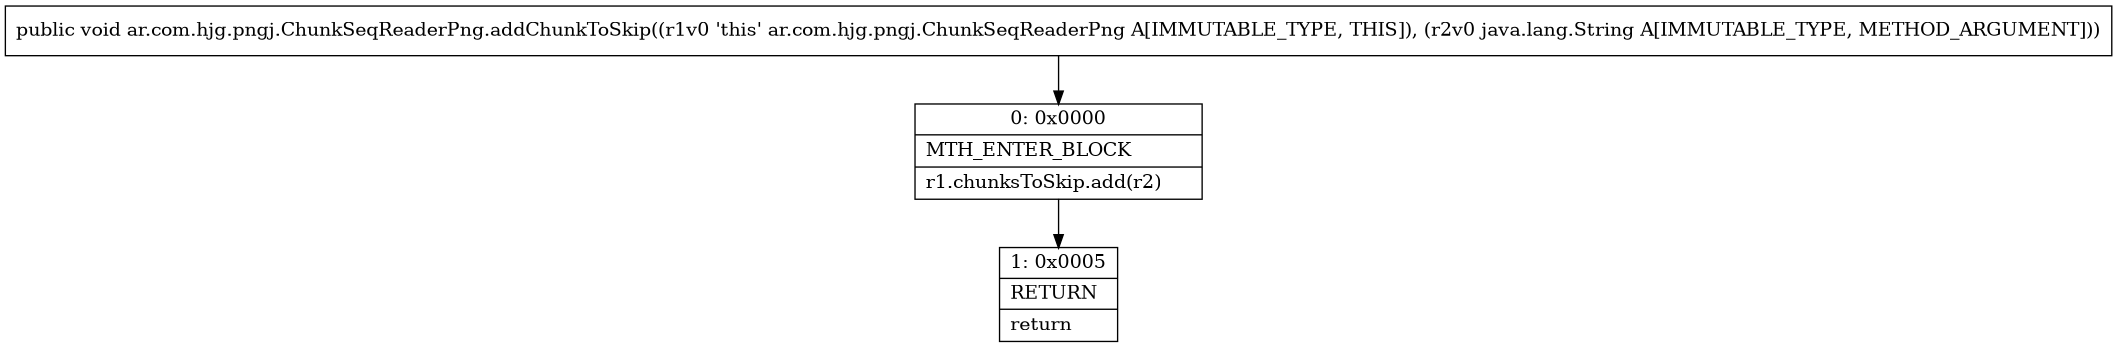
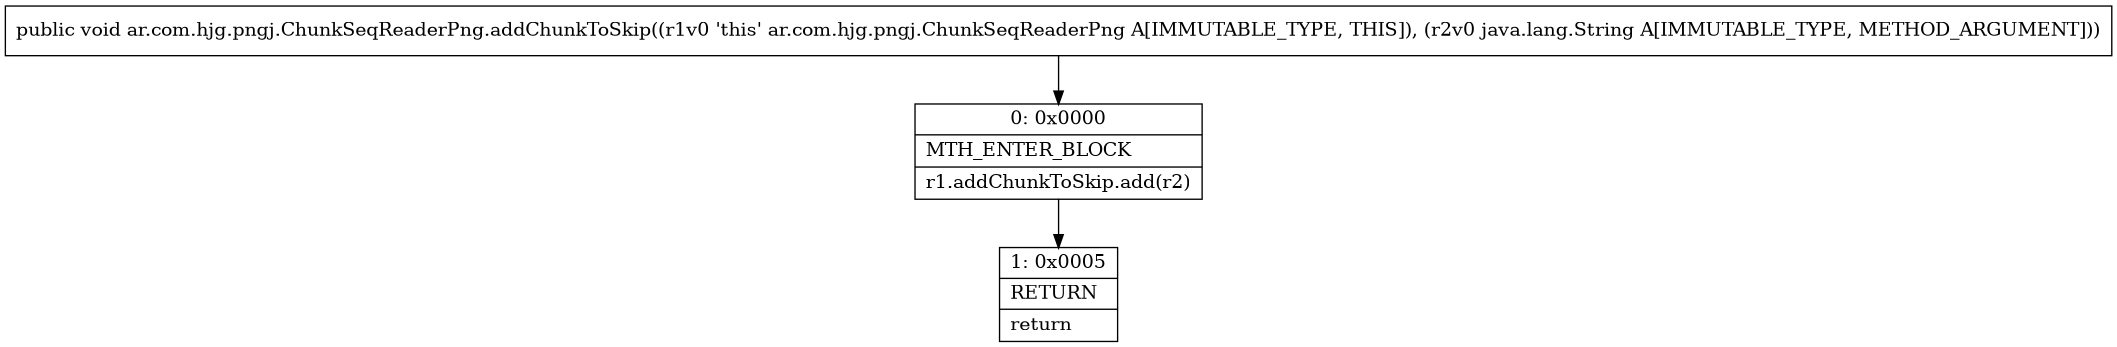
(1044, 182) -> (1059, 182)
